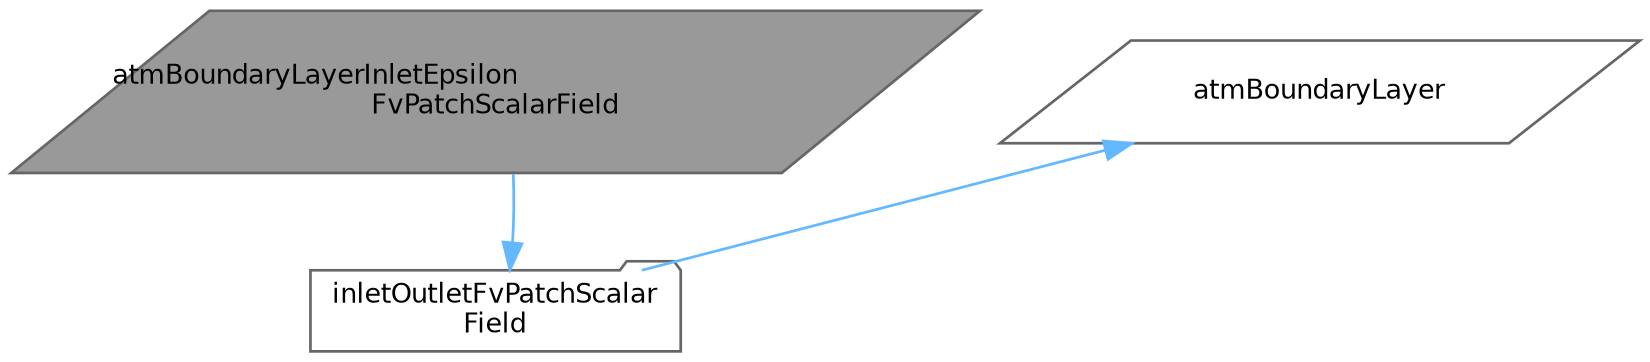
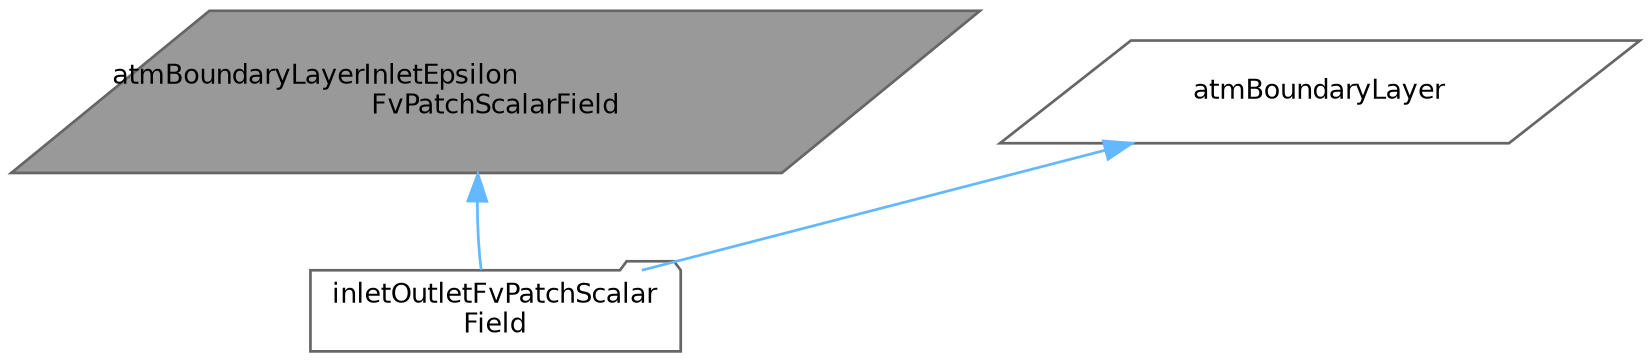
(514, 208) -> (478, 236)
